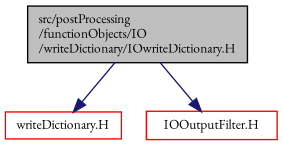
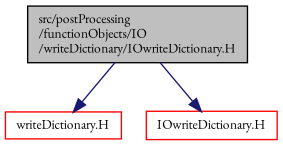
(212, 125) -> (212, 125)
